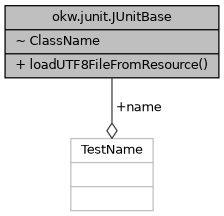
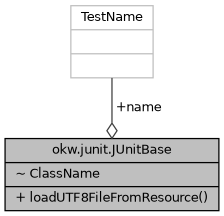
(112, 100) -> (112, 100)
